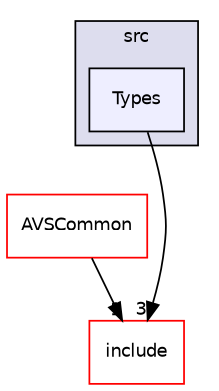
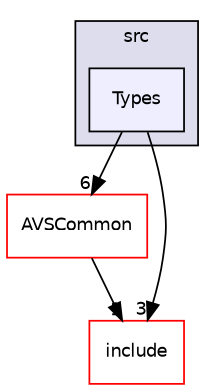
none -> (110, 156)
